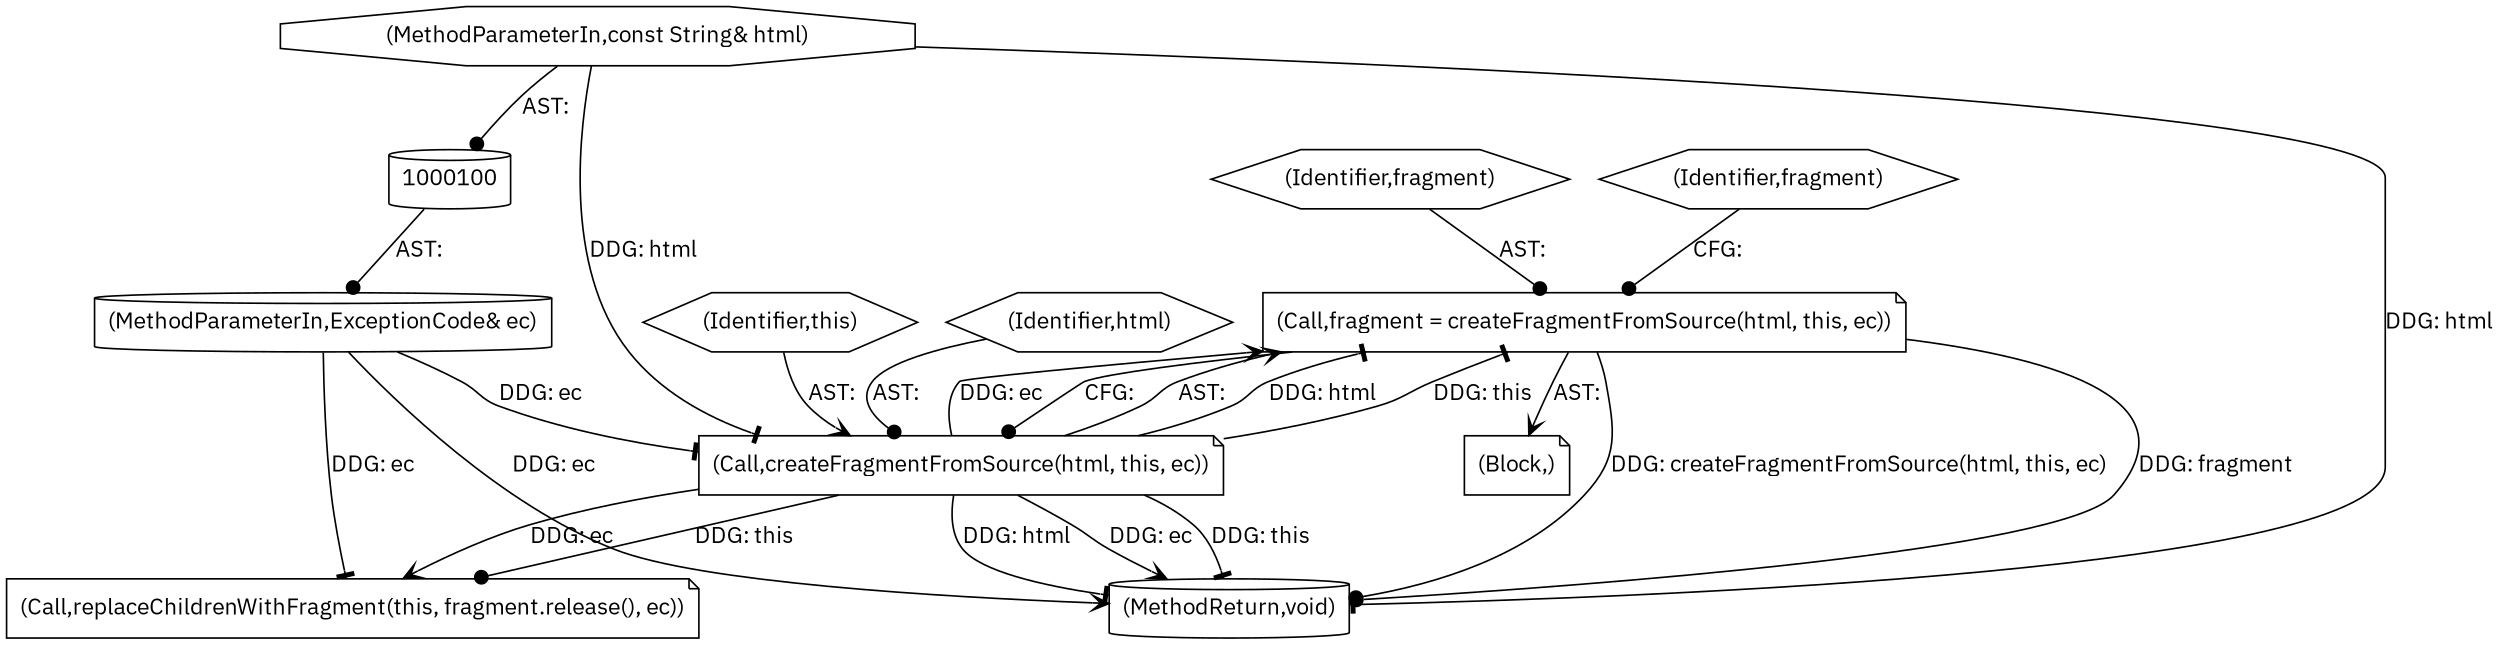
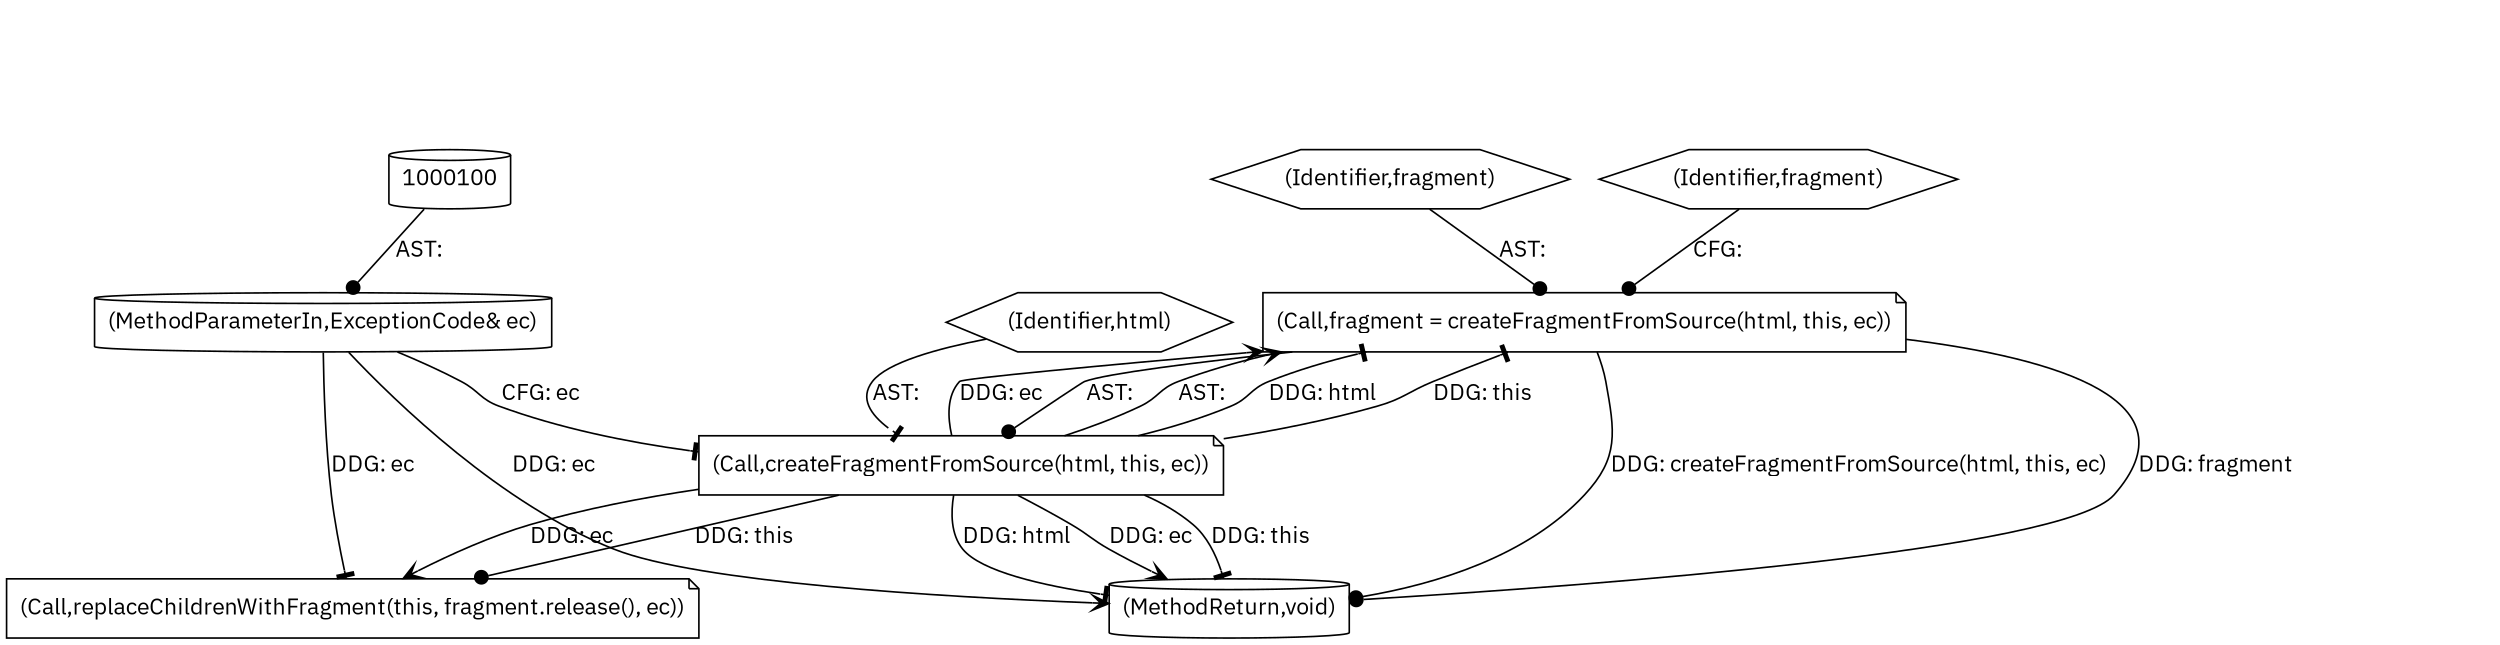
(598, 36) -> none
(780, 322) -> none
(900, 363) -> (900, 363)
(541, 394) -> (541, 394)
(1112, 394) -> (1112, 394)
(1517, 465) -> none
